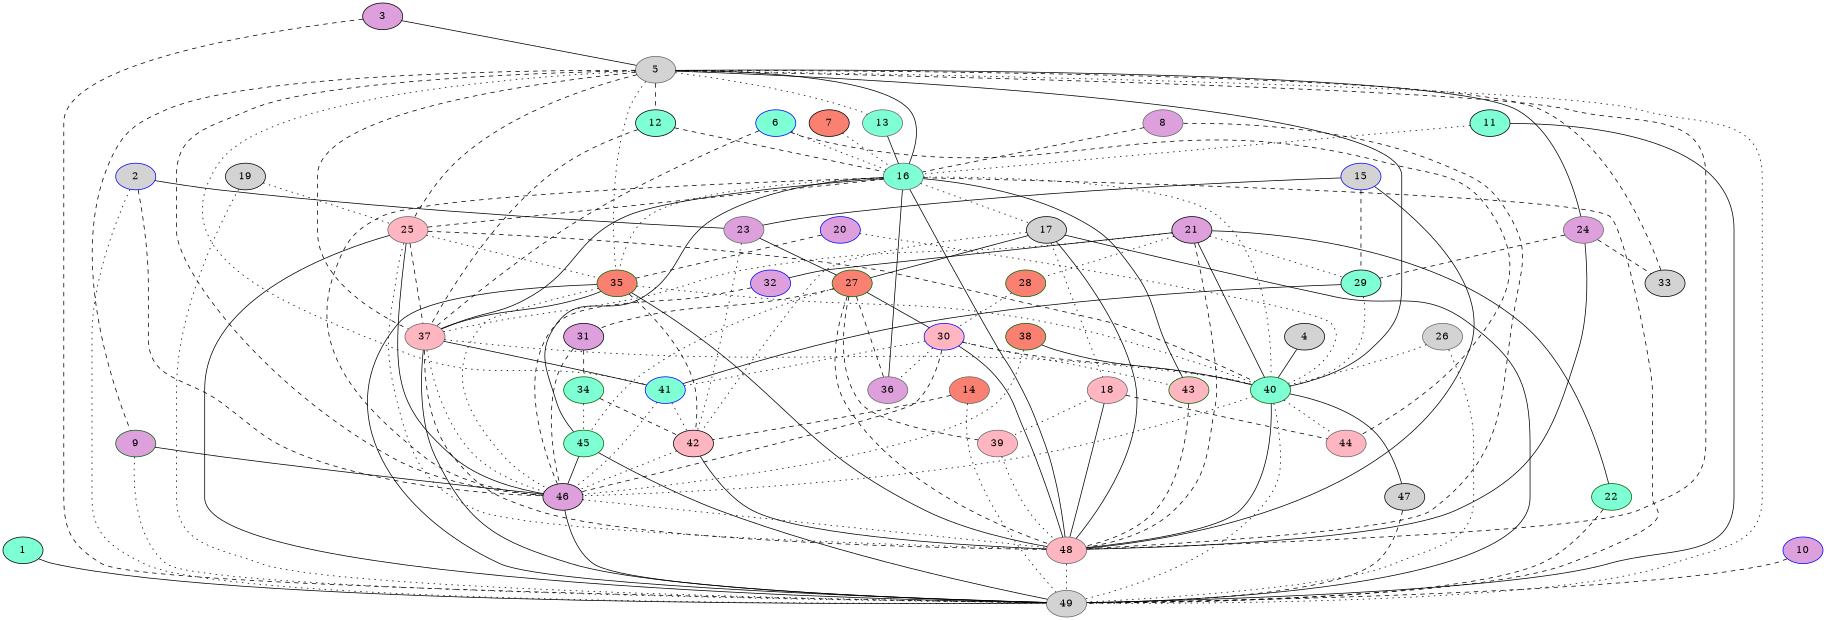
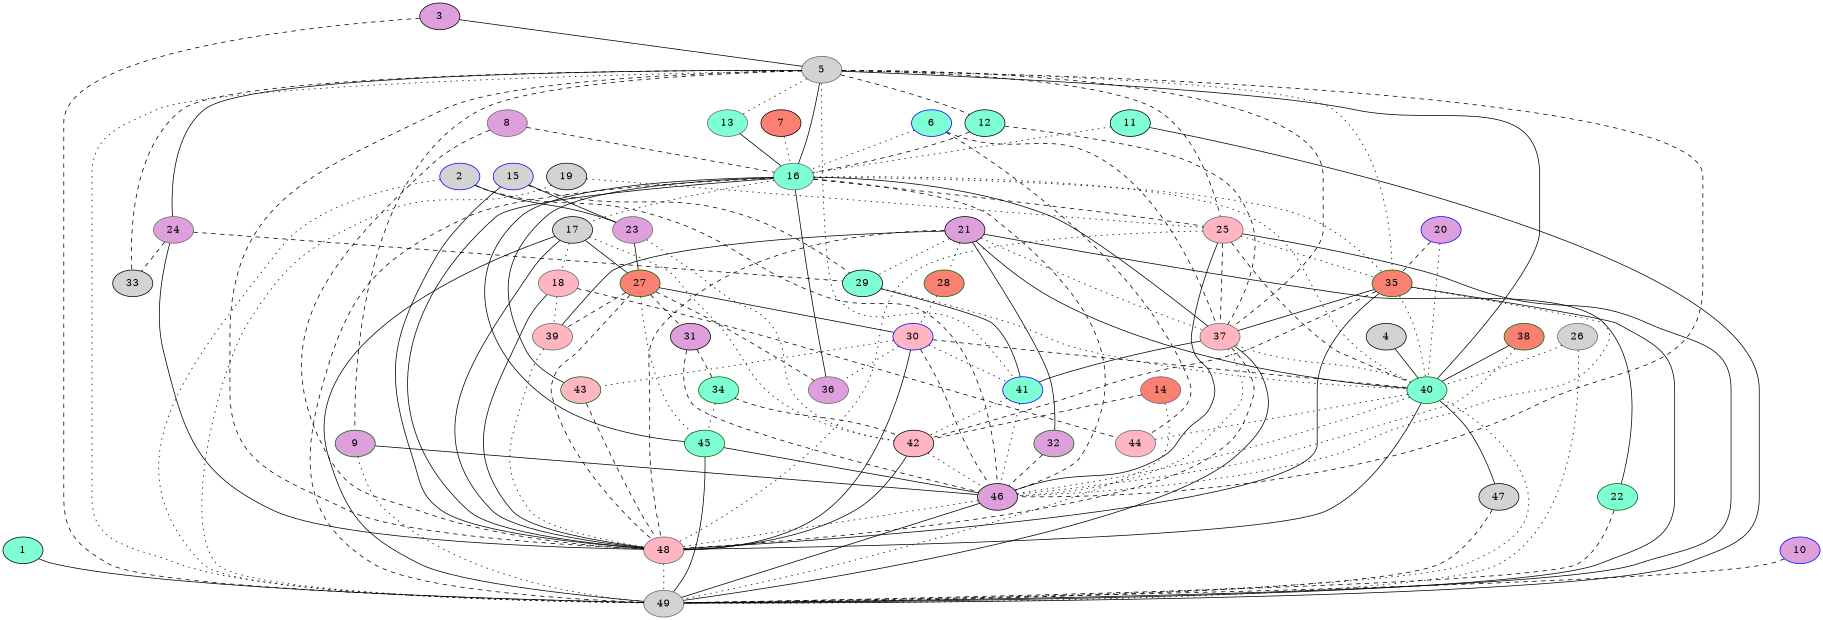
none -> (740, 244)
(771, 283) -> (1054, 444)
